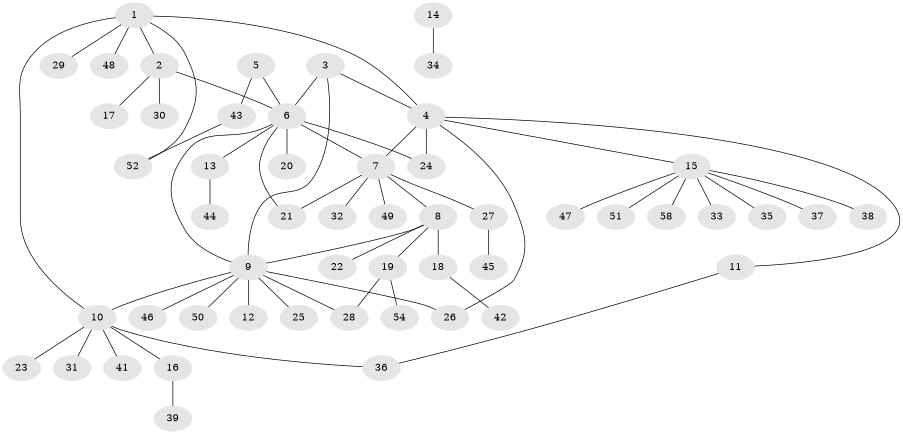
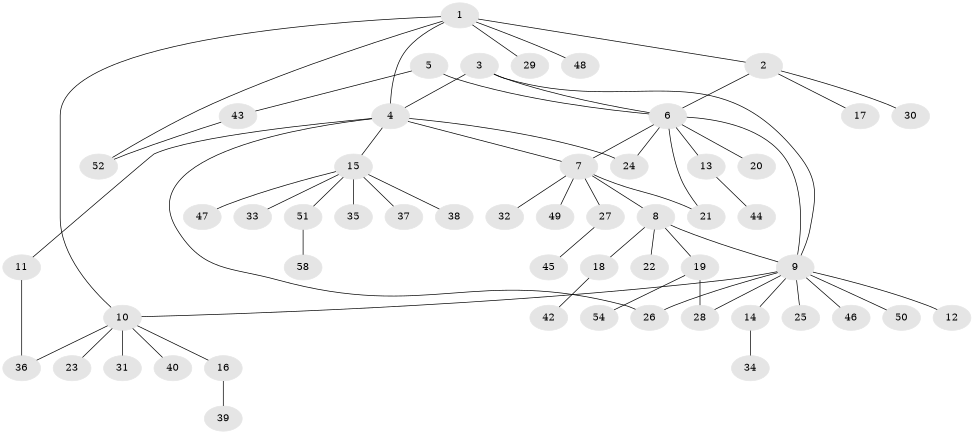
(679, 192) -> (303, 242)
none -> (773, 293)
(122, 368) -> (173, 368)
